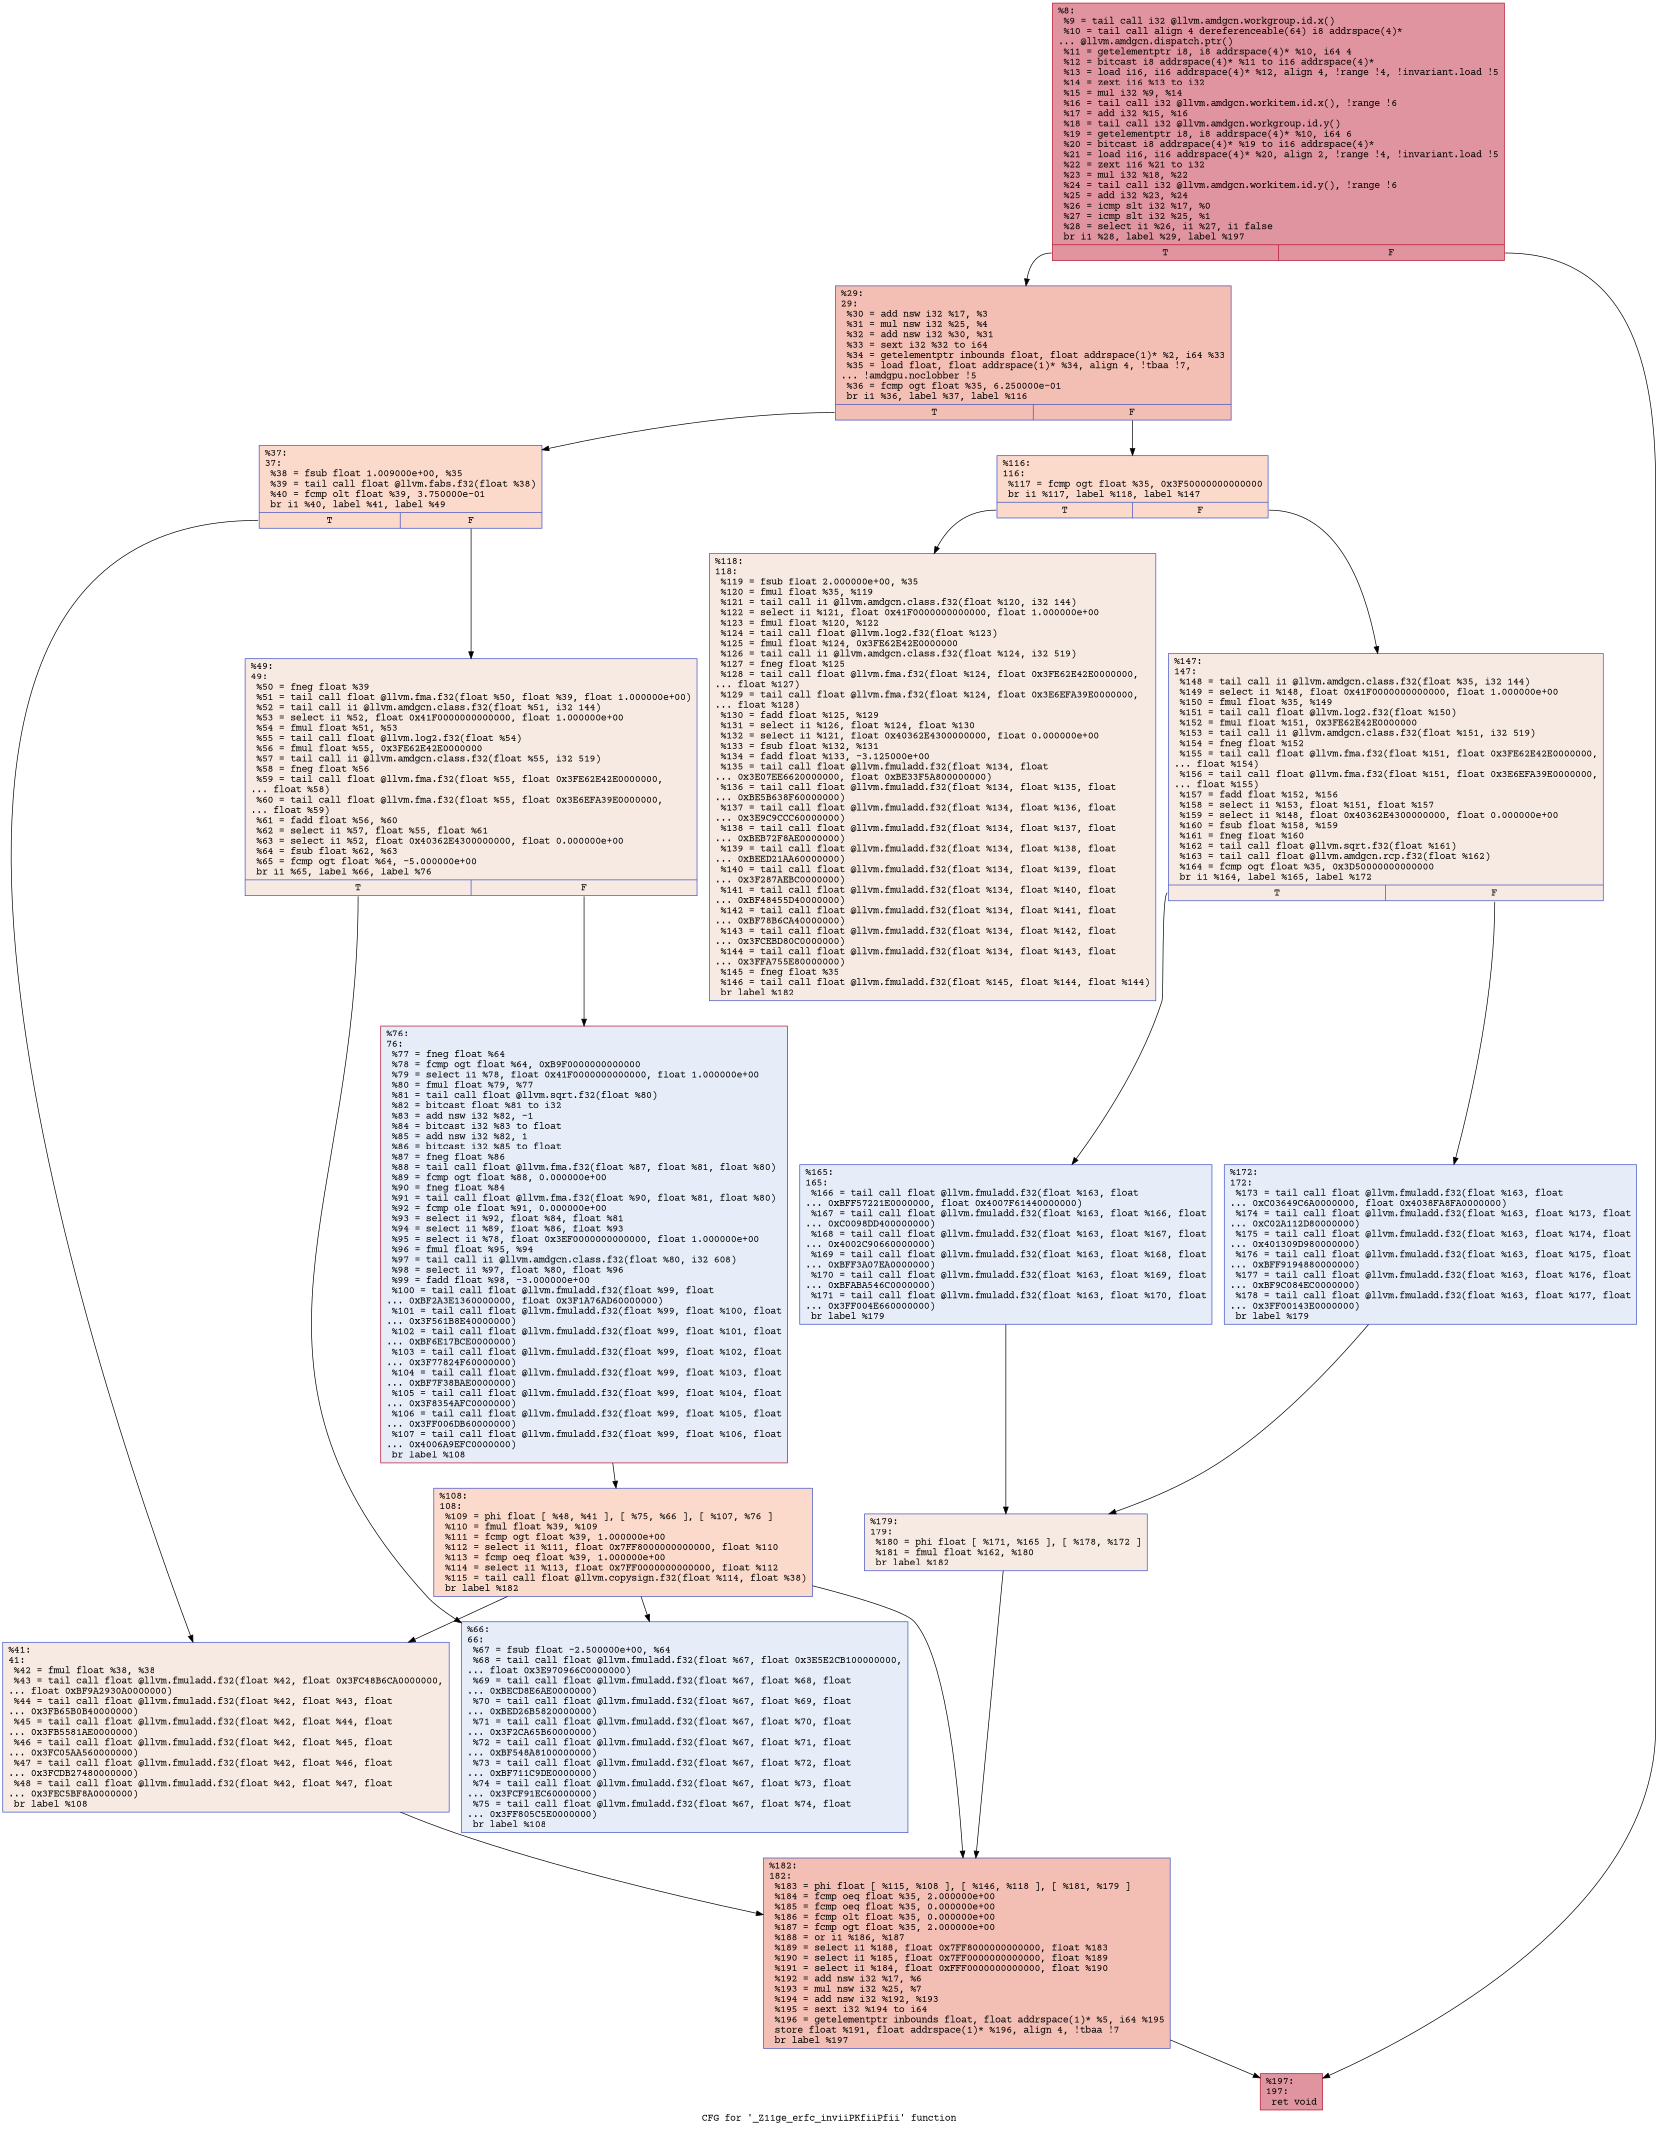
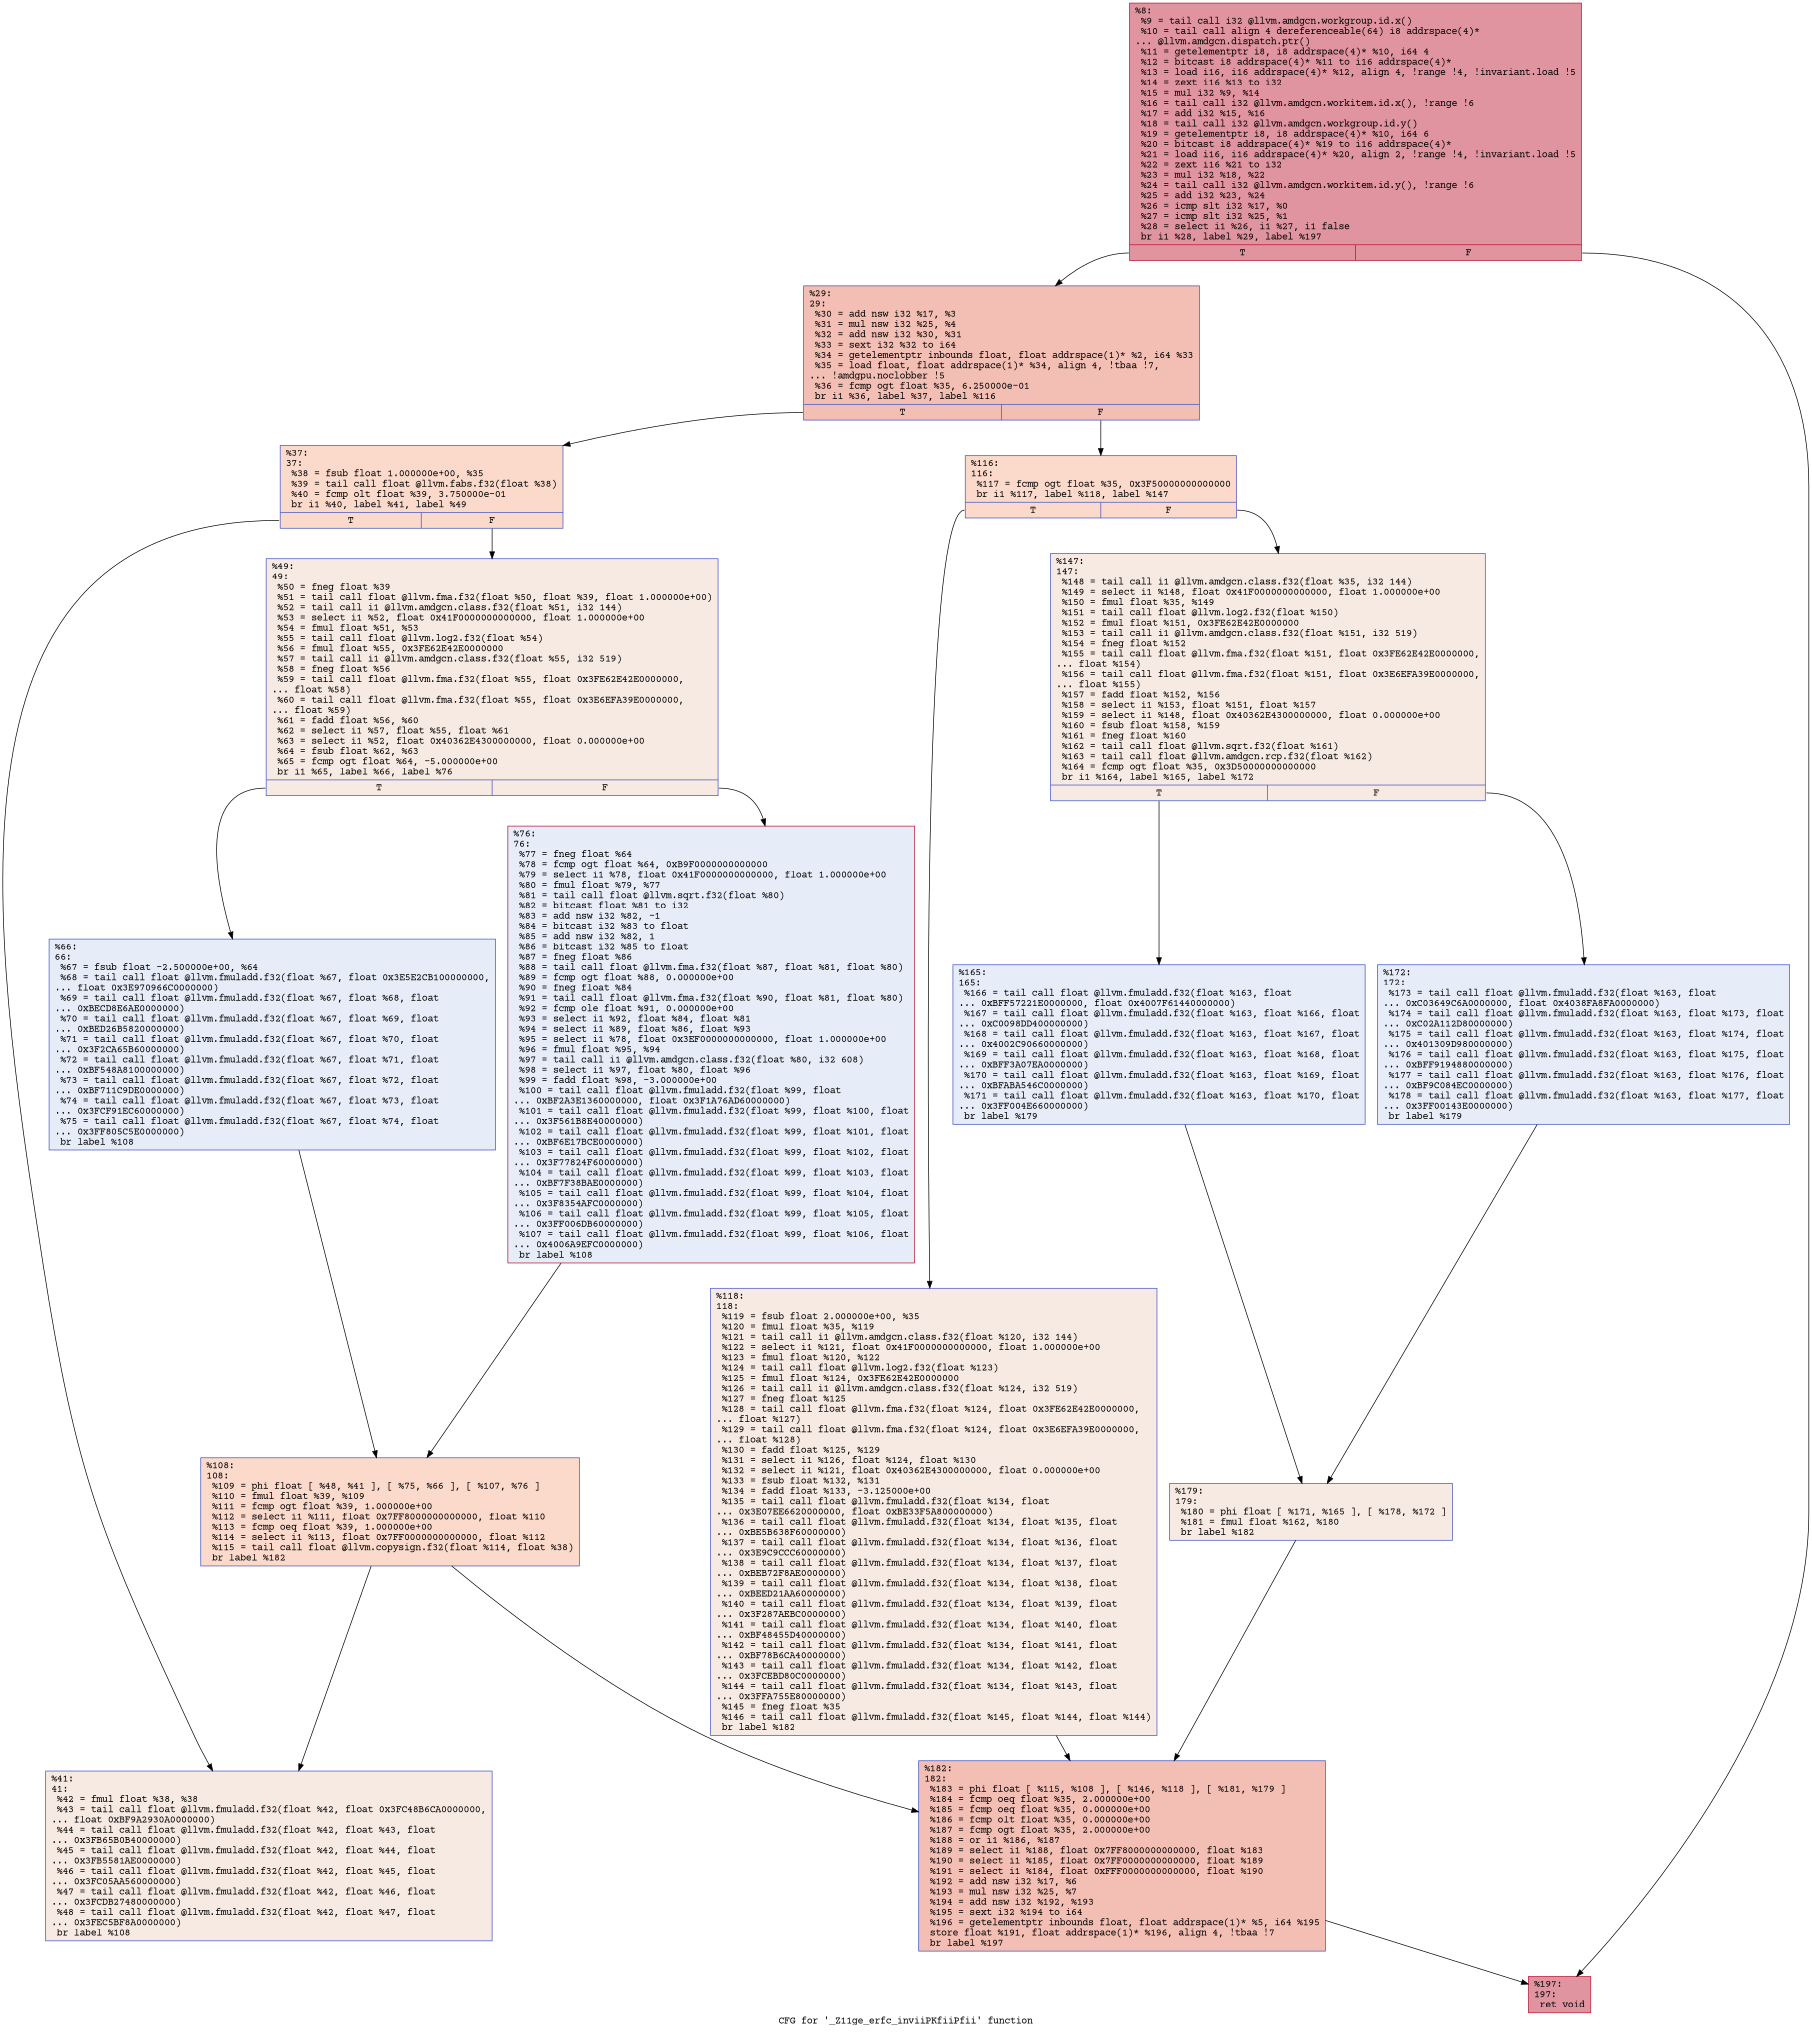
(364, 473) -> (385, 473)
(644, 1606) -> (337, 1300)
(576, 1870) -> (1062, 1745)
